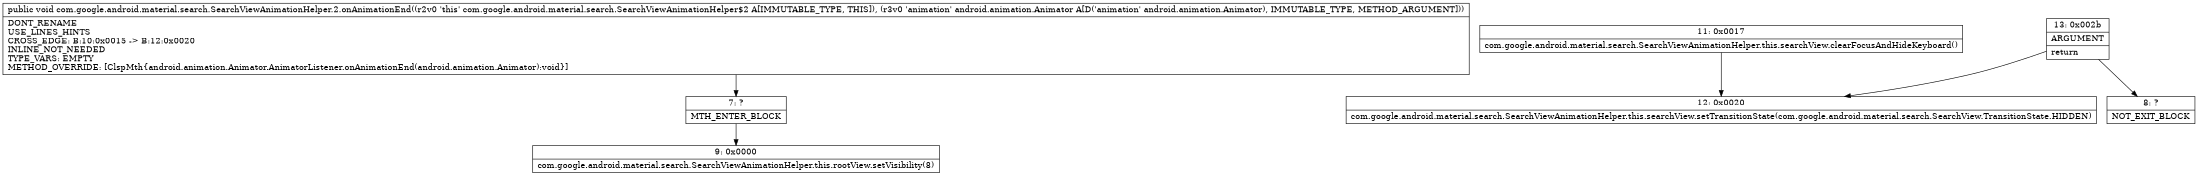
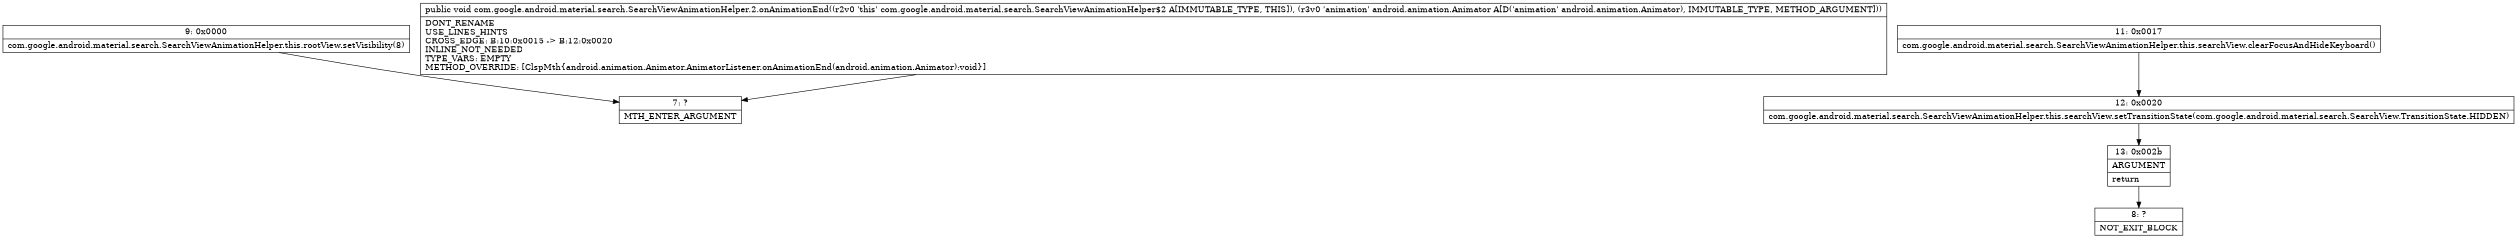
(1950, 79) -> (2139, 132)
(736, 117) -> (680, 117)
(736, 132) -> (446, 79)
